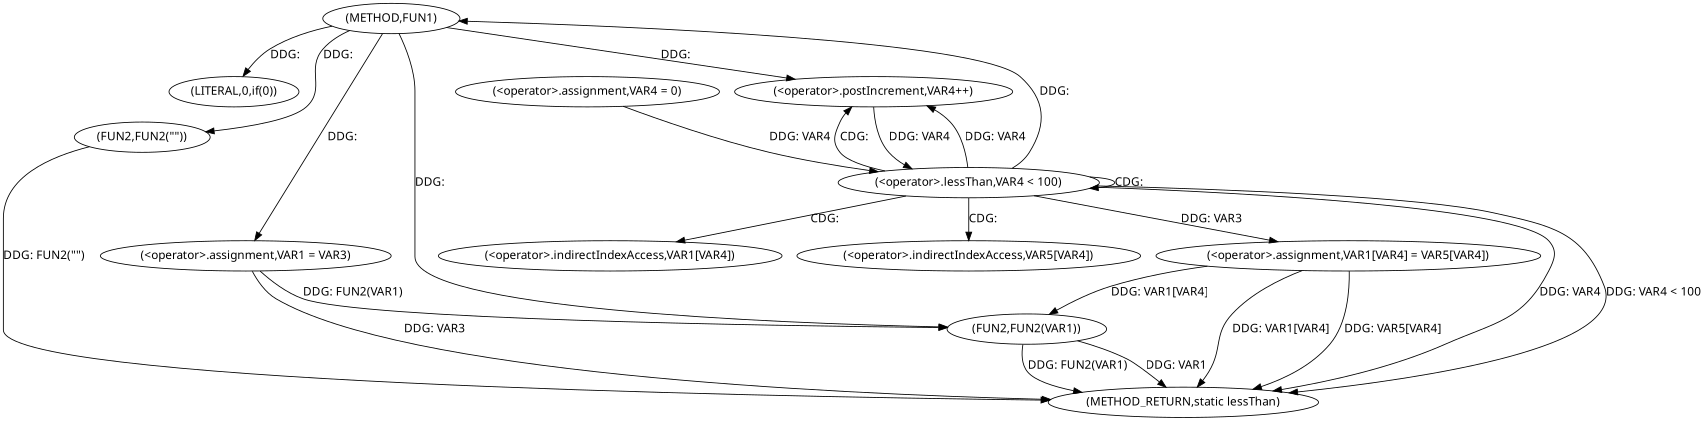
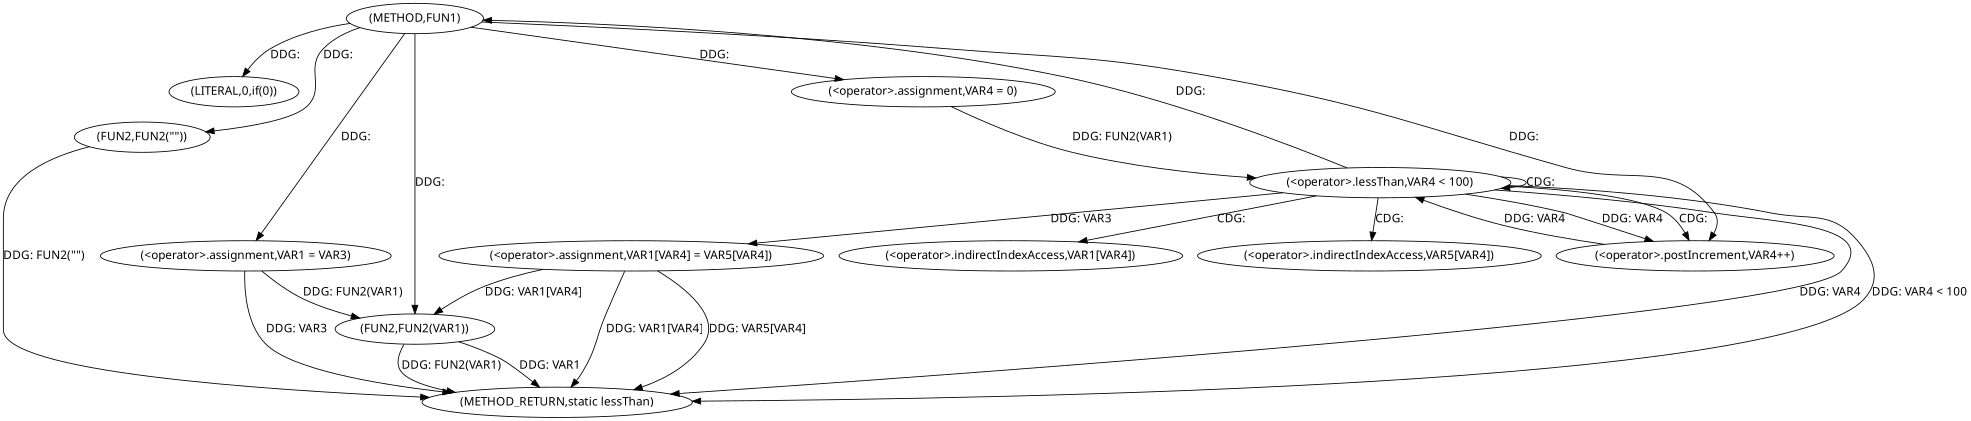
none -> (653, 53)
(800, 137) -> (1122, 137)
